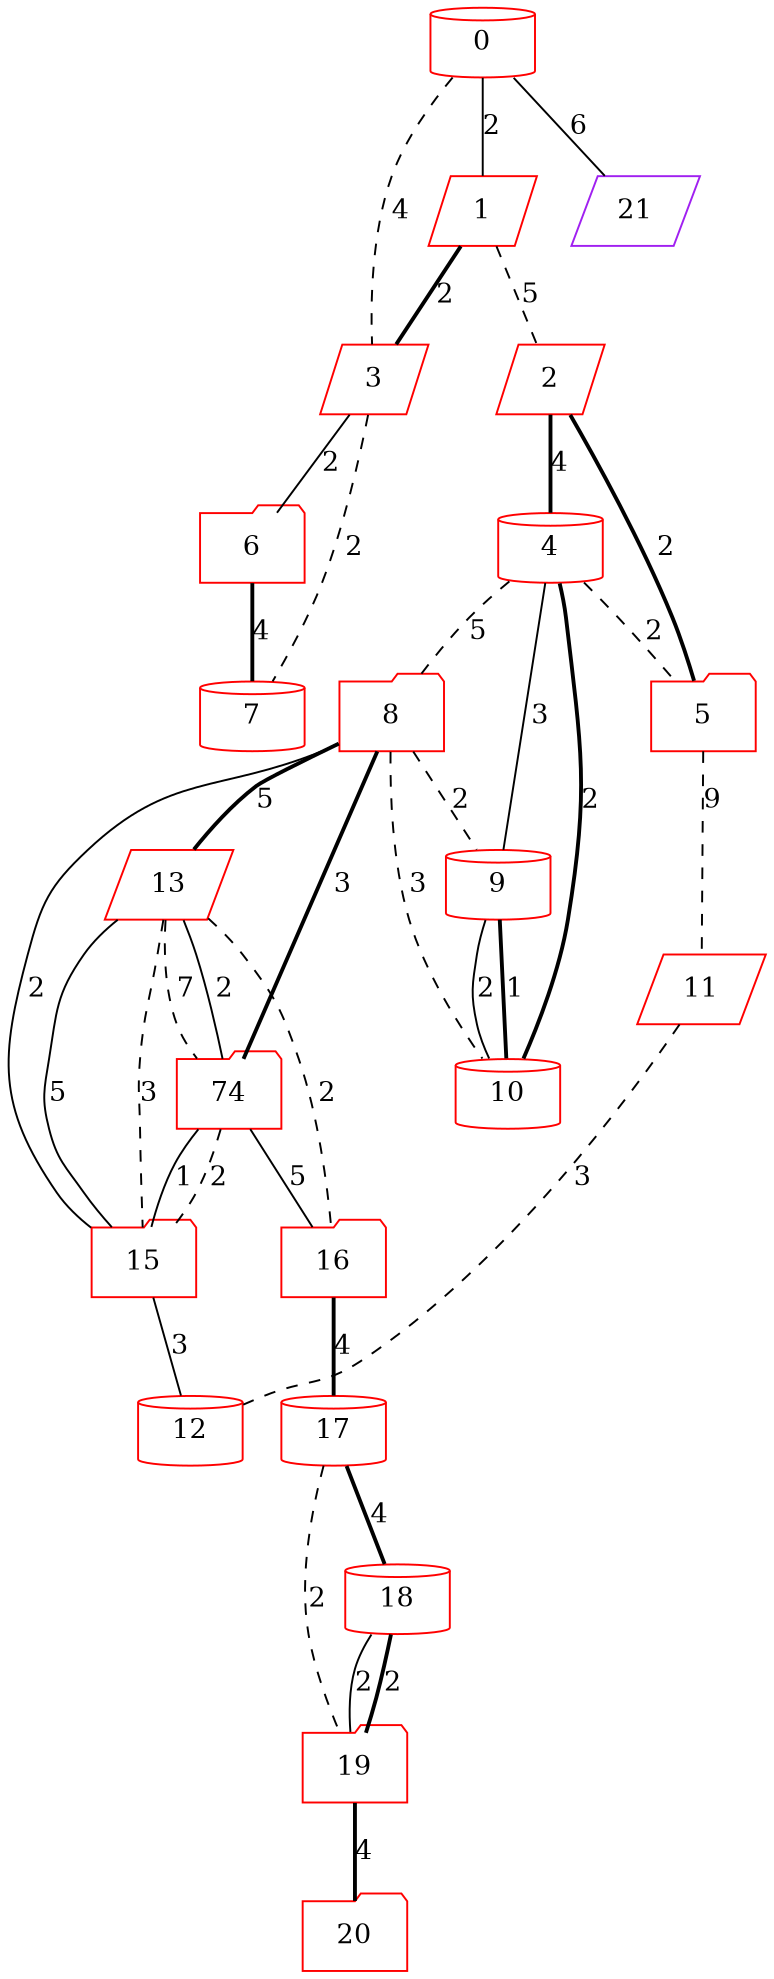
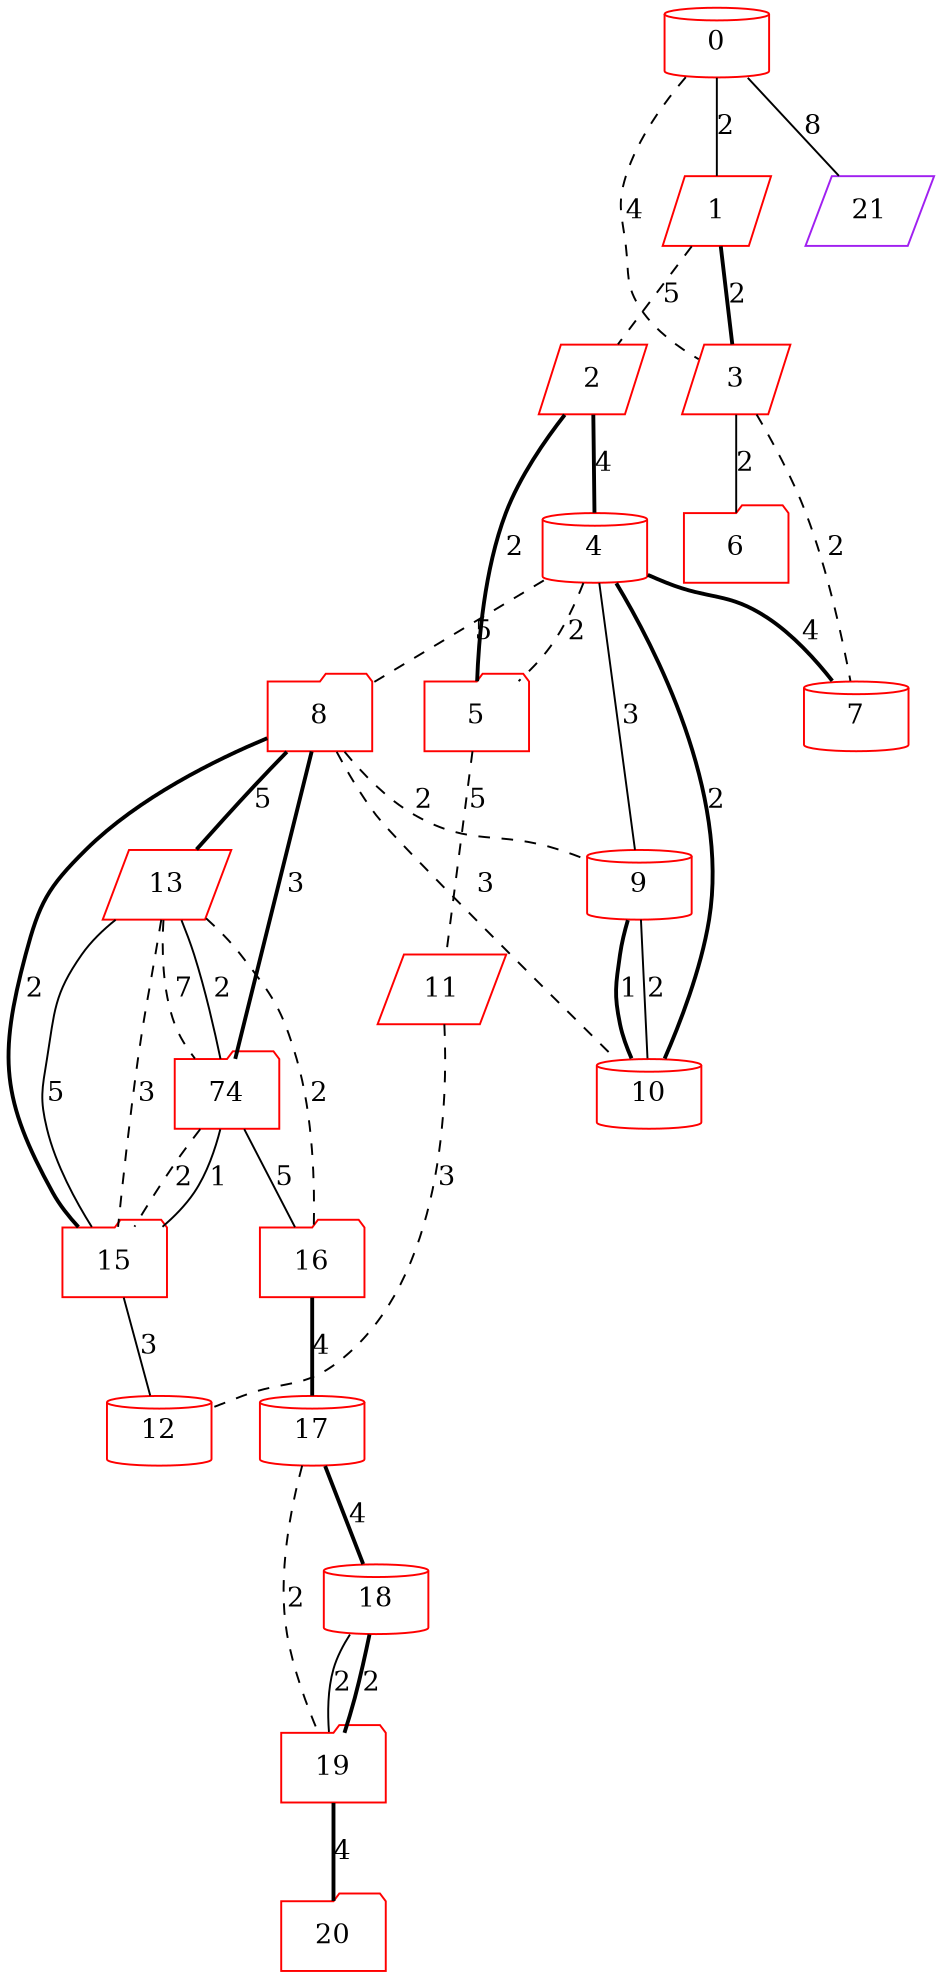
(580, 127) -> (814, 127)
(252, 632) -> (751, 609)
(713, 801) -> (479, 801)
(43, 908) -> (32, 933)
